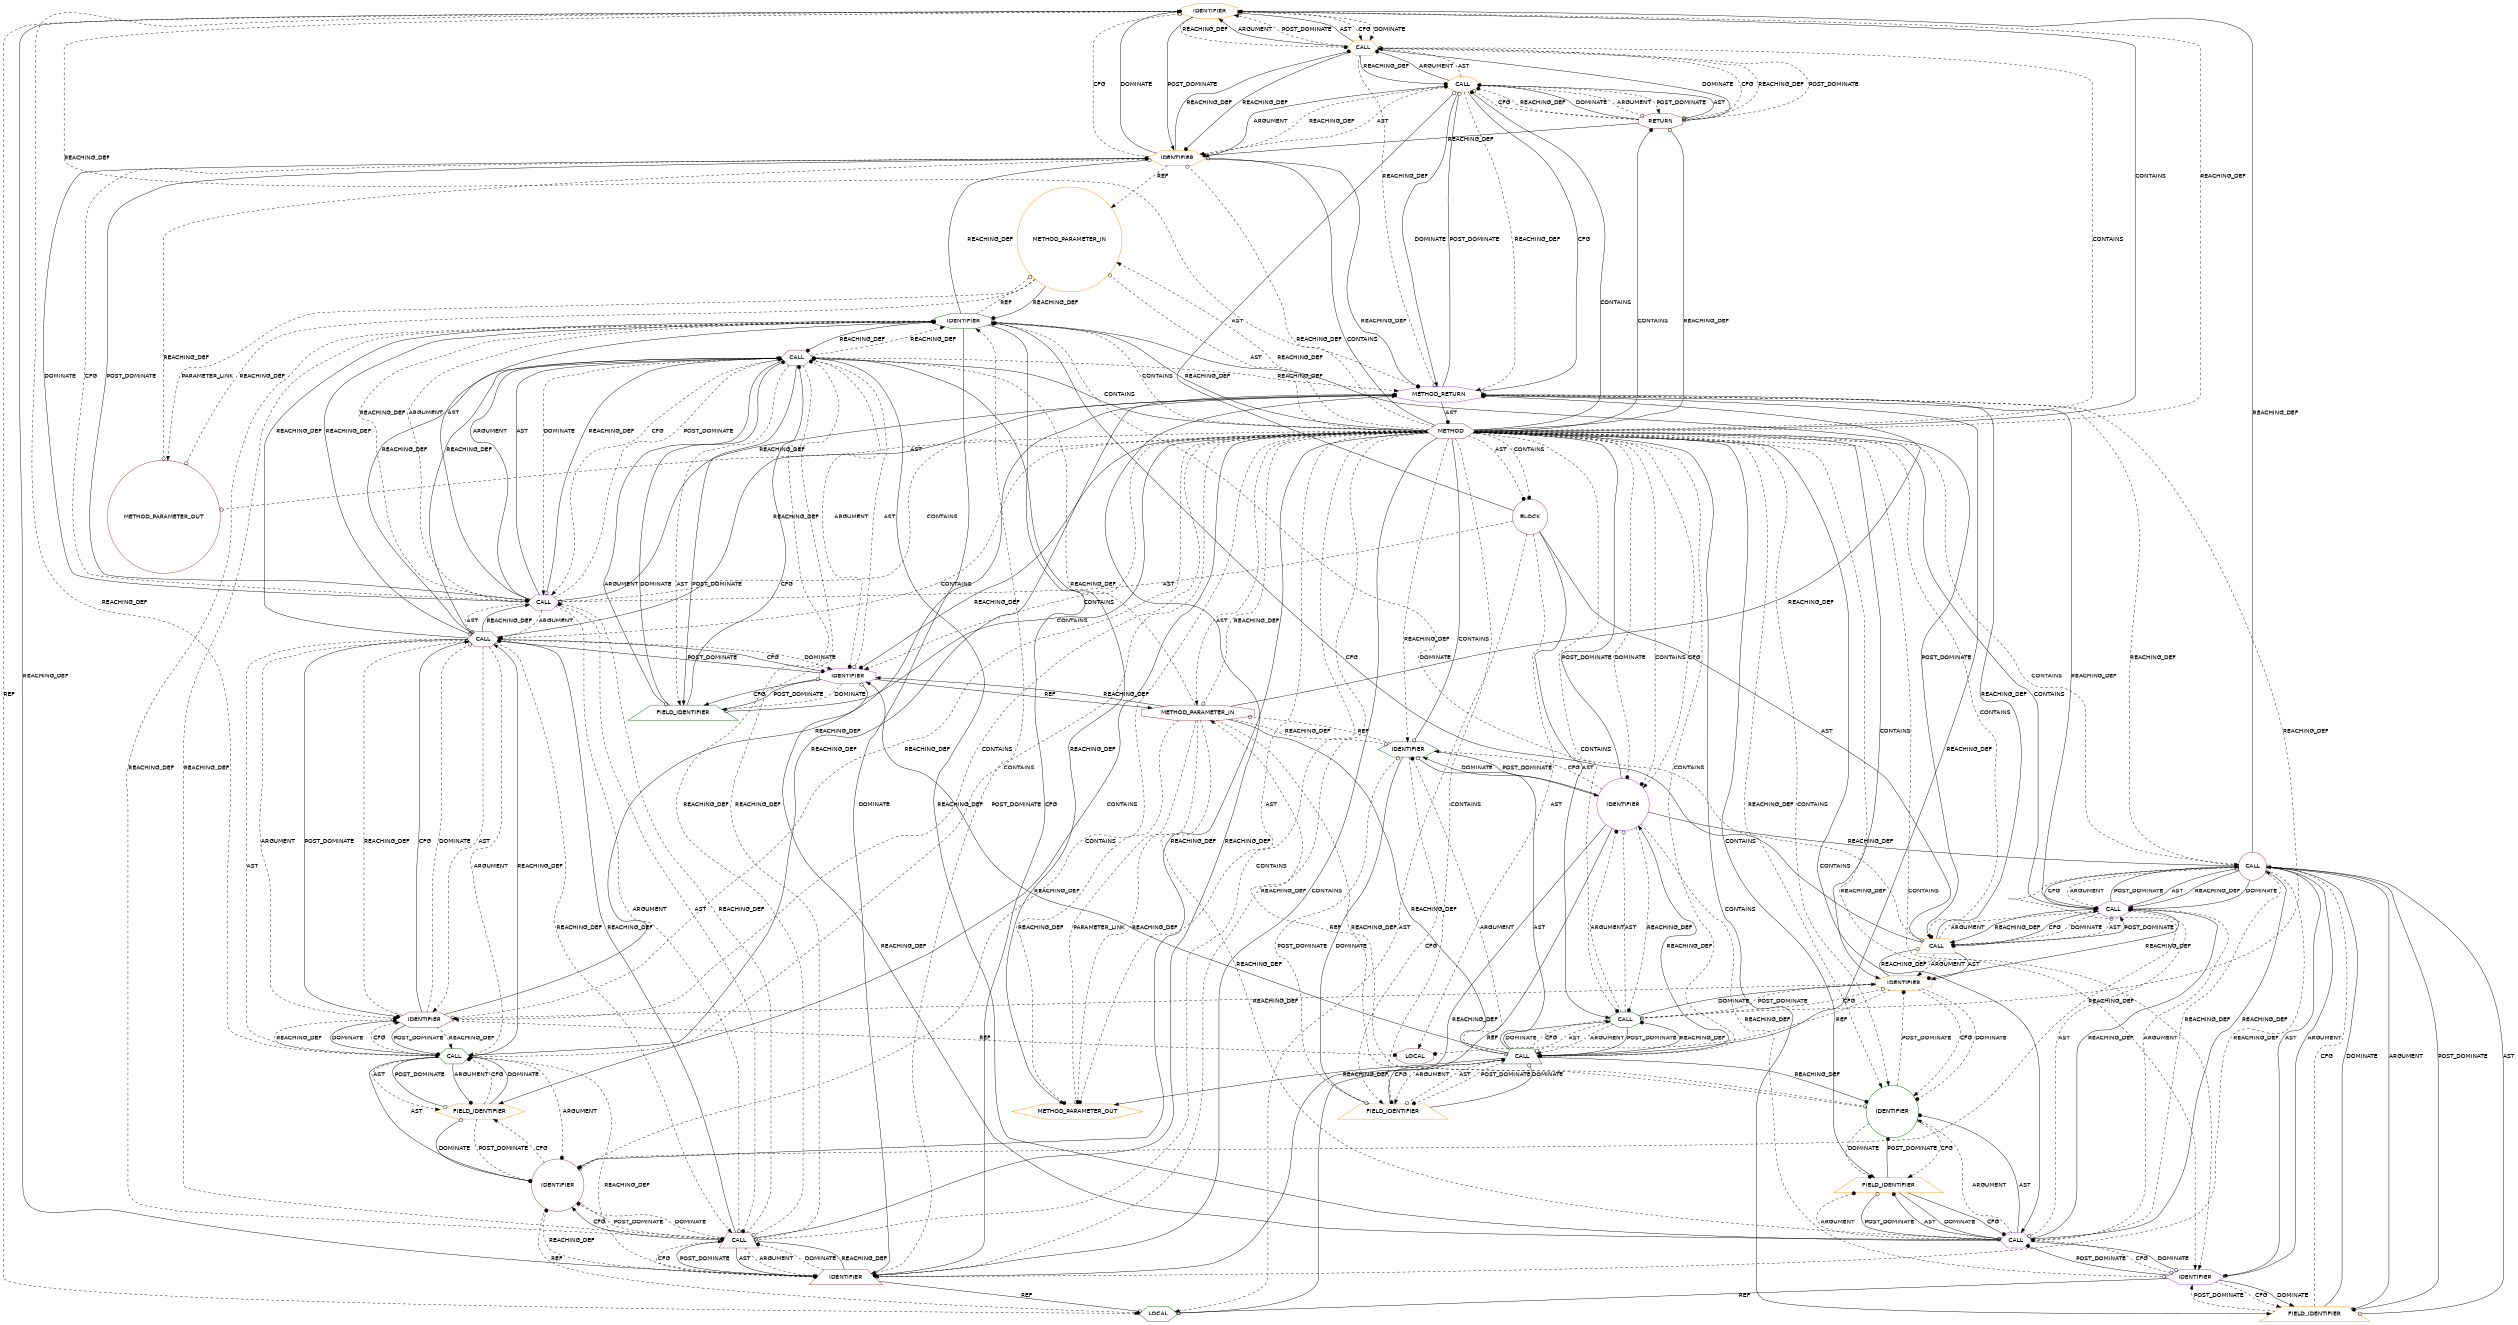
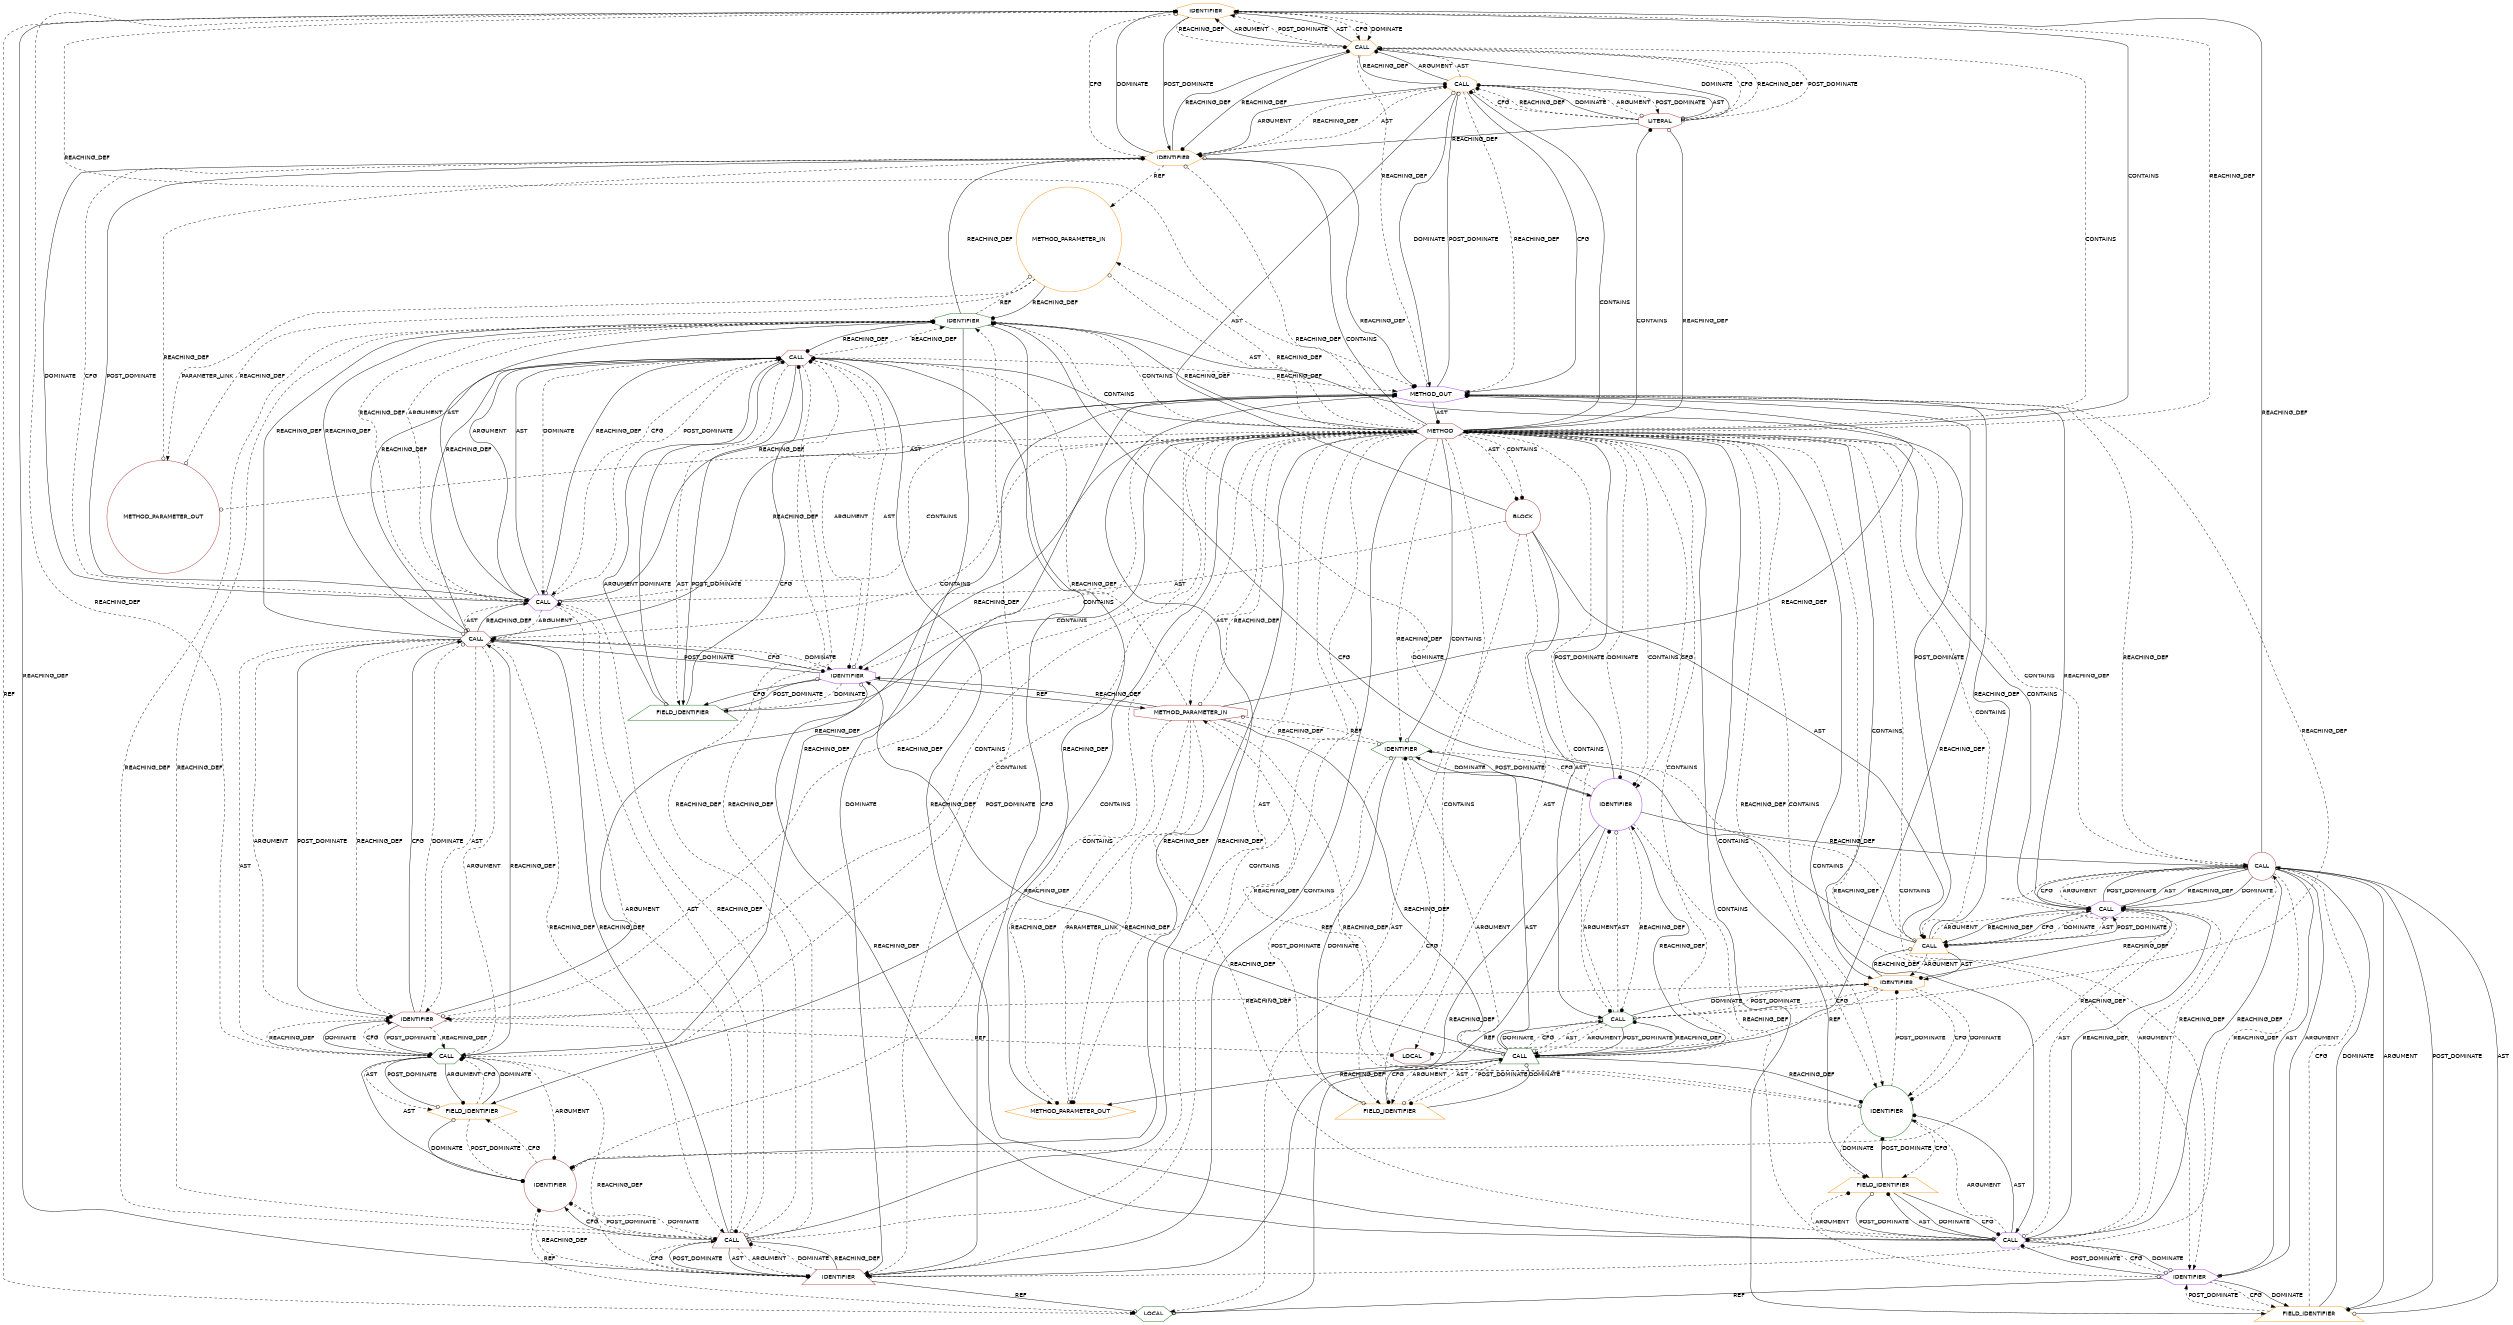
(1661, 121) -> (1660, 121)
(1439, 394) -> (1431, 394)
